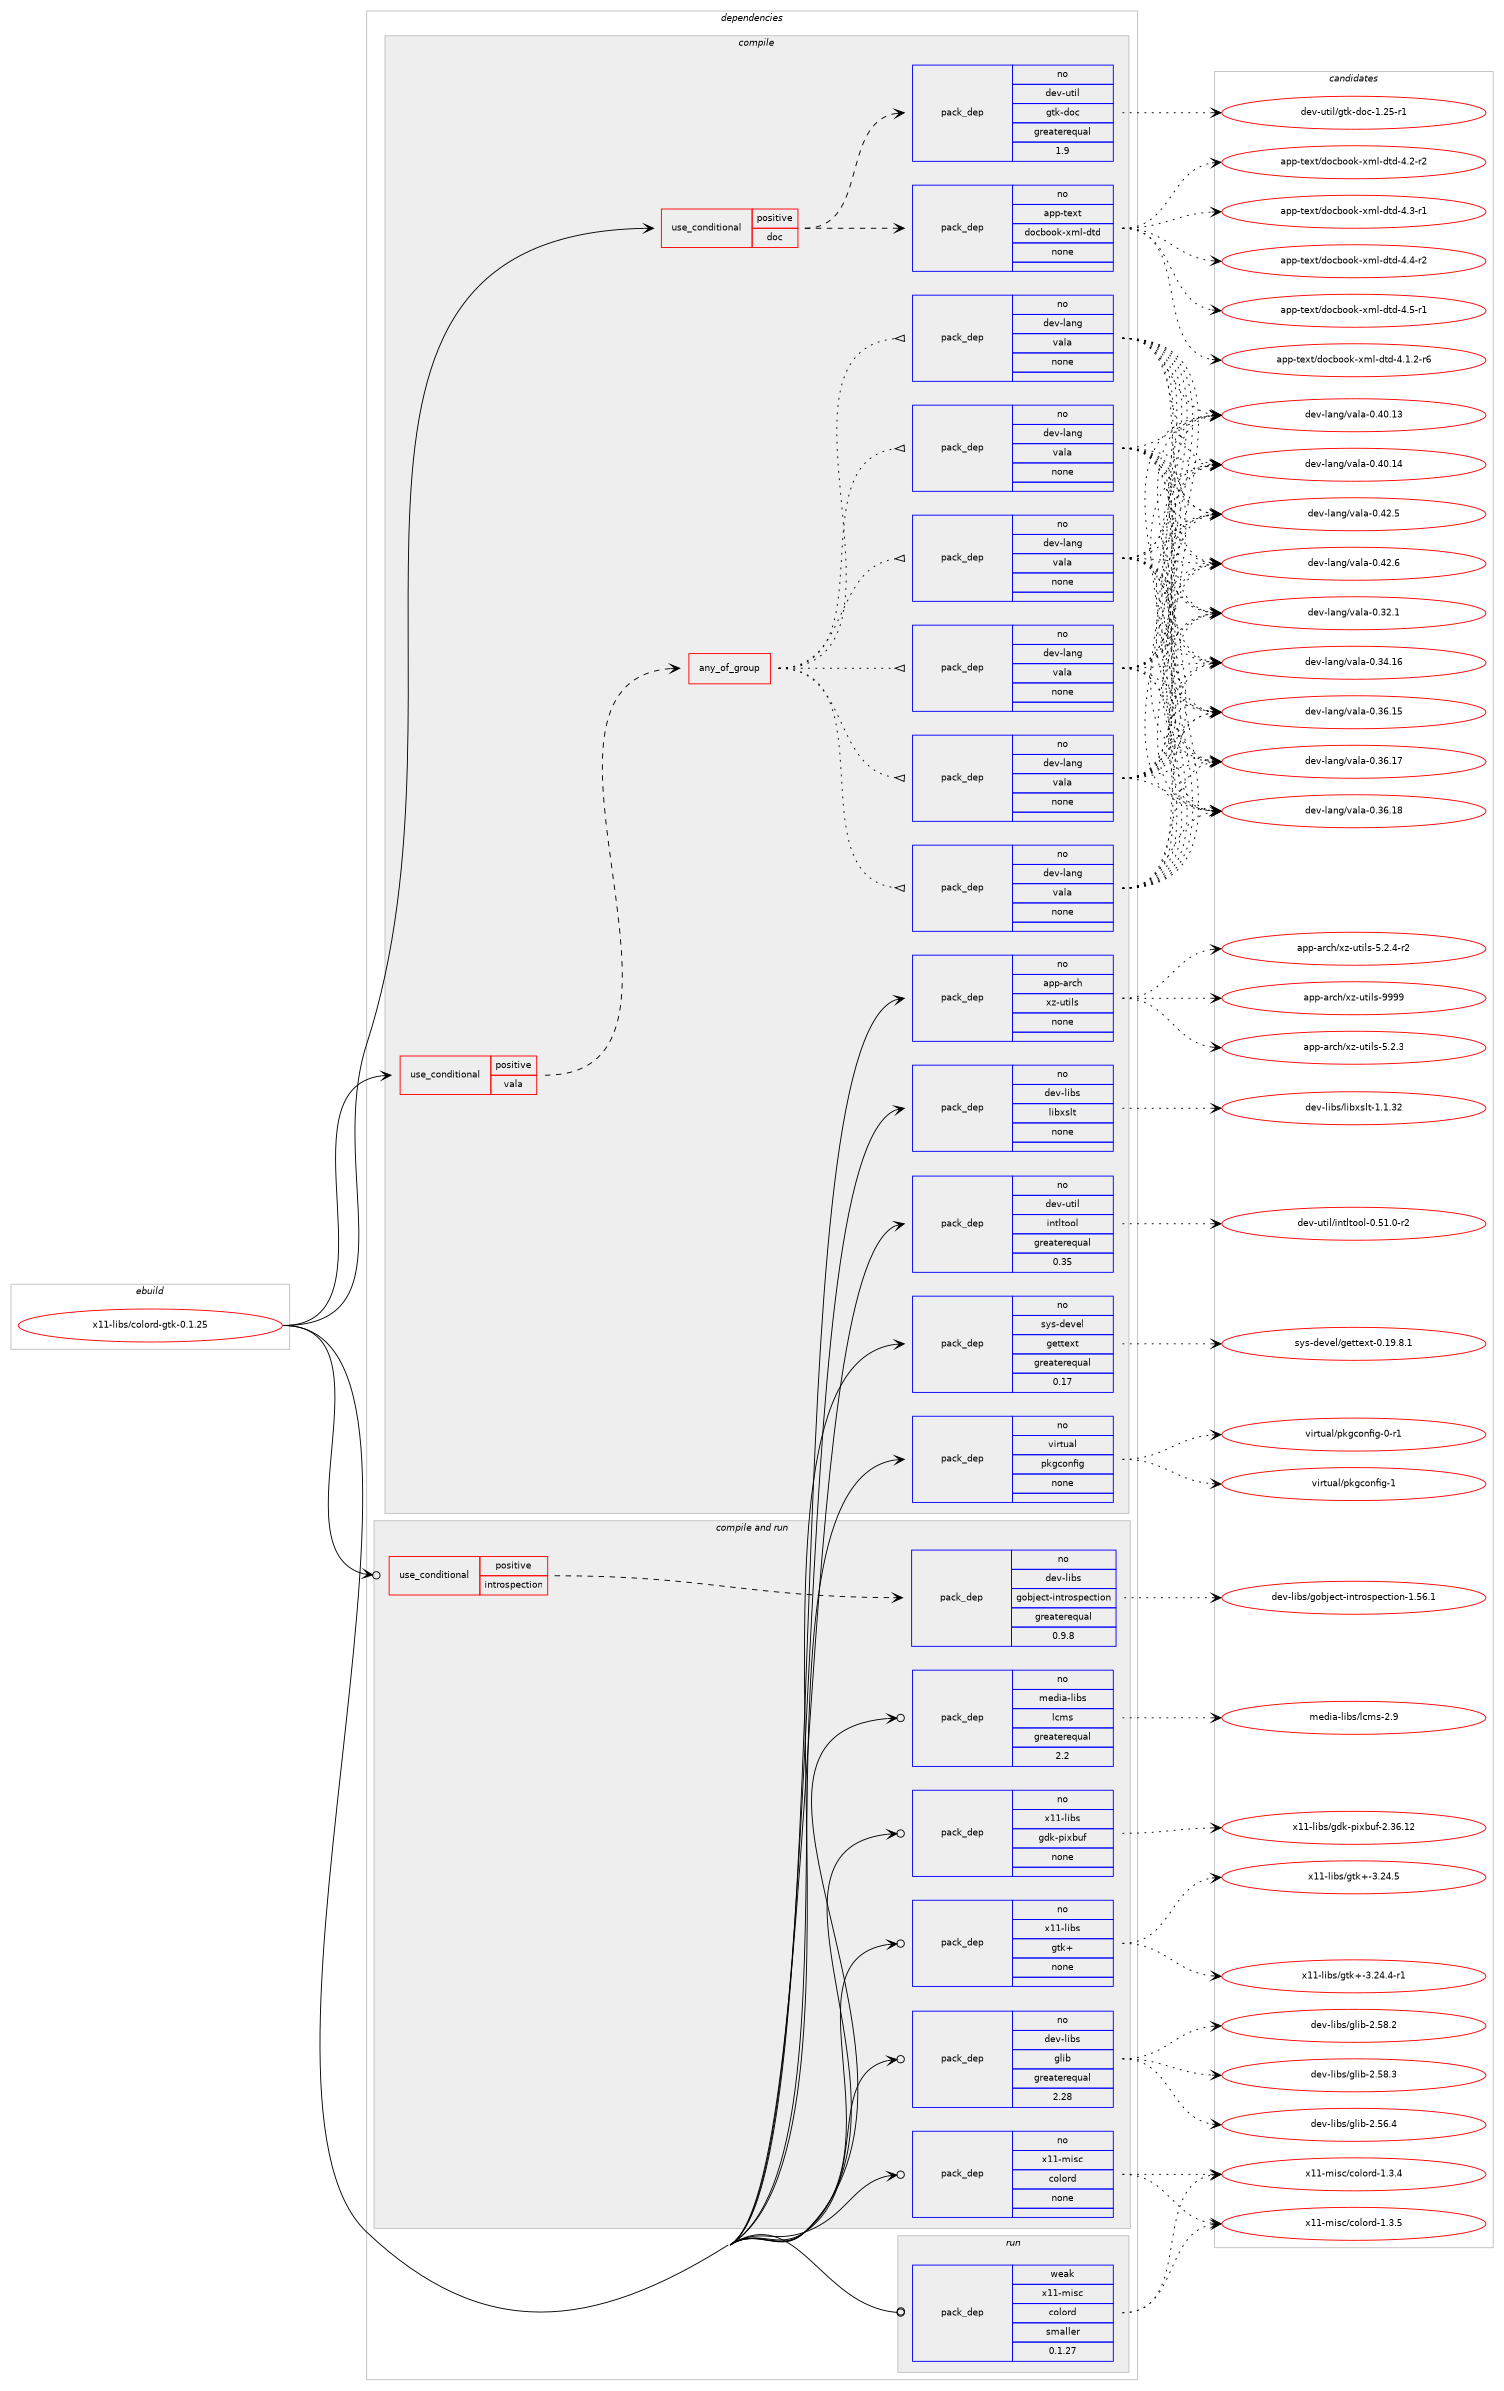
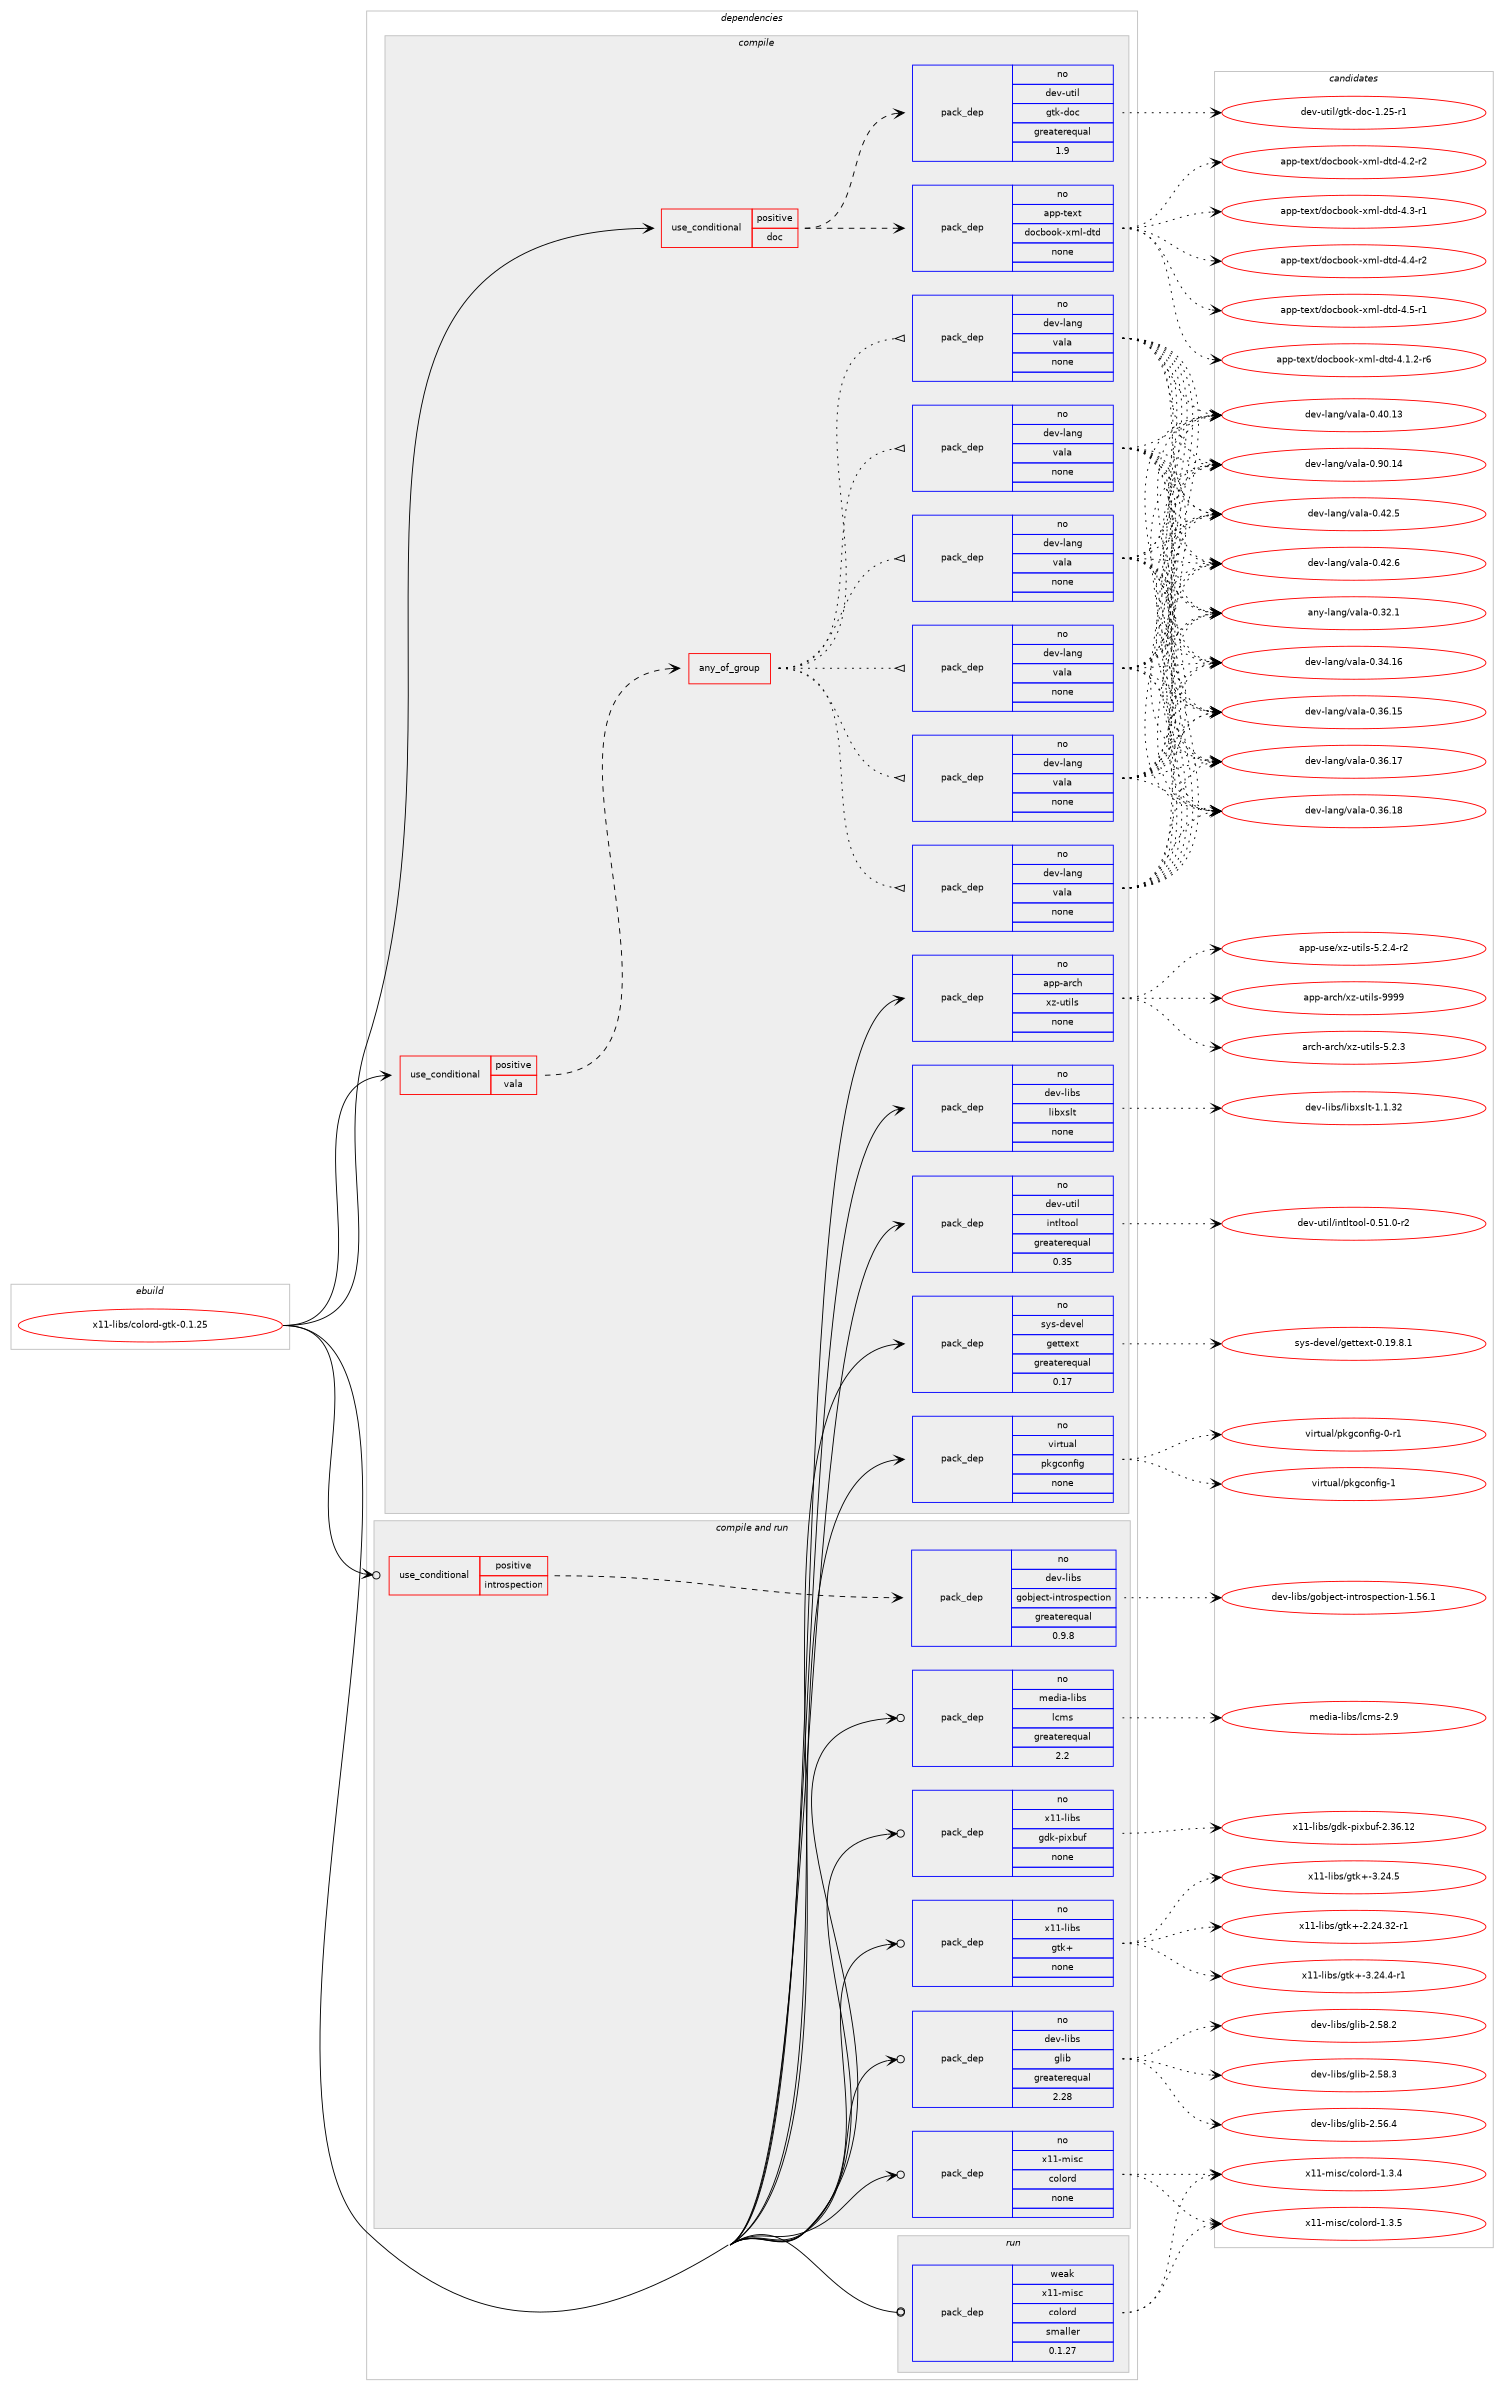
(1354, 465) -> (1354, 465)
(1354, 613) -> (1354, 613)
(1354, 949) -> (1354, 949)
(1354, 1048) -> (1354, 1048)
none -> (1354, 1927)
